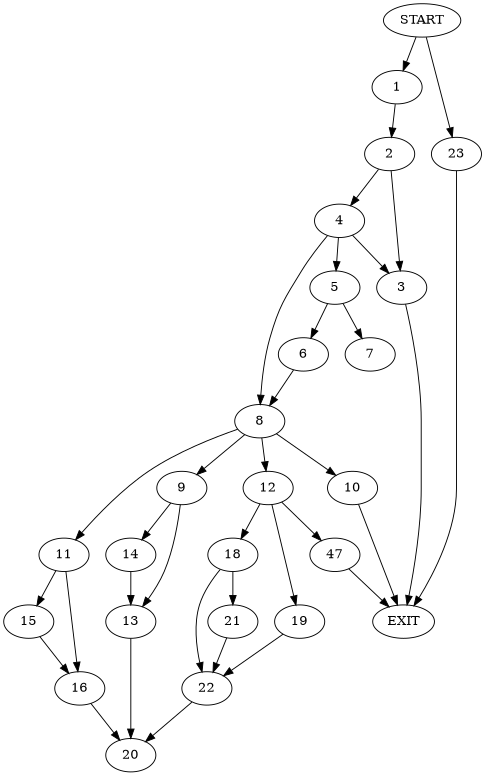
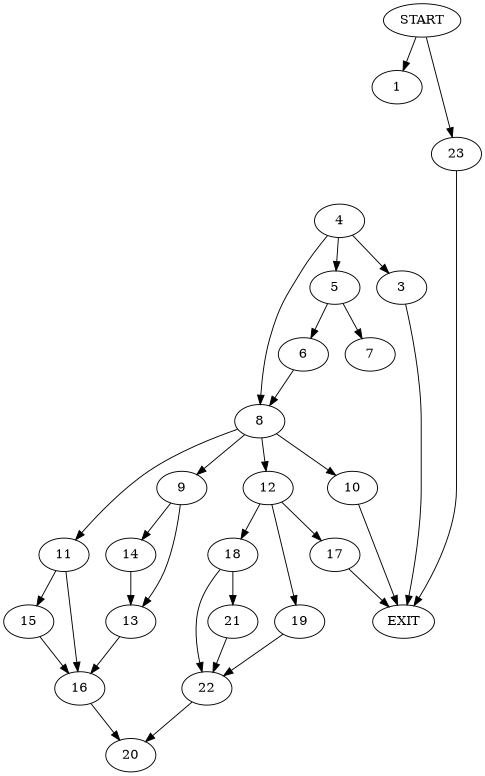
(390, 154) -> none
(335, 555) -> (335, 555)
(131, 684) -> (108, 651)
